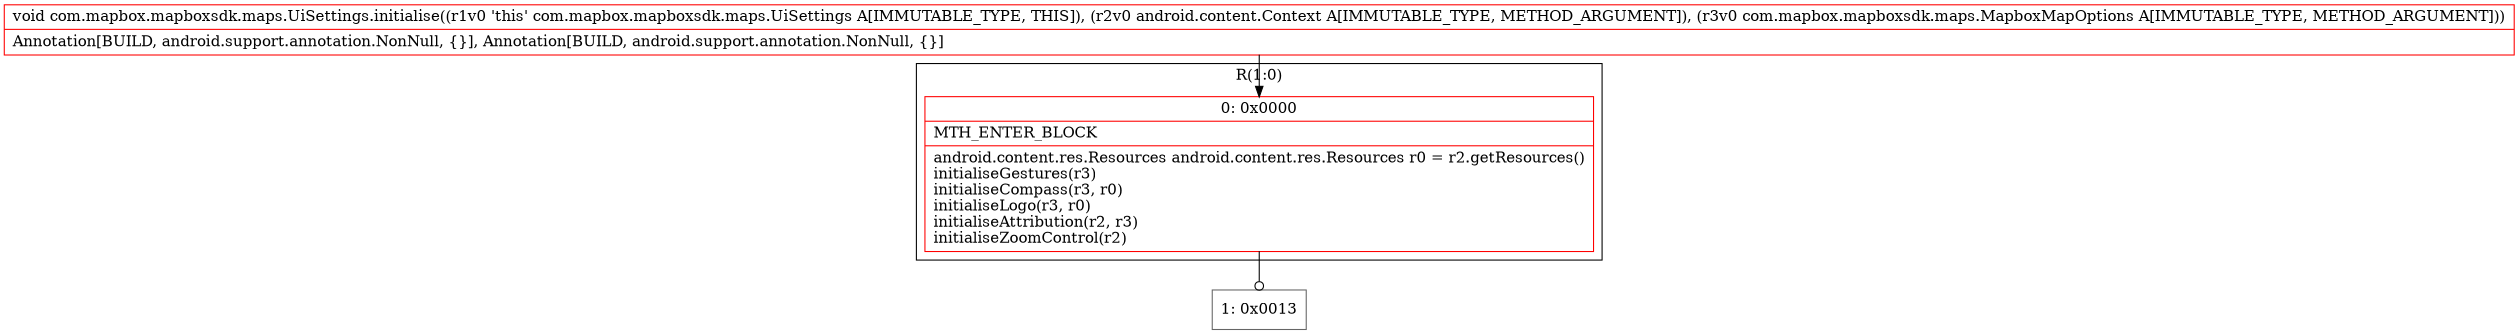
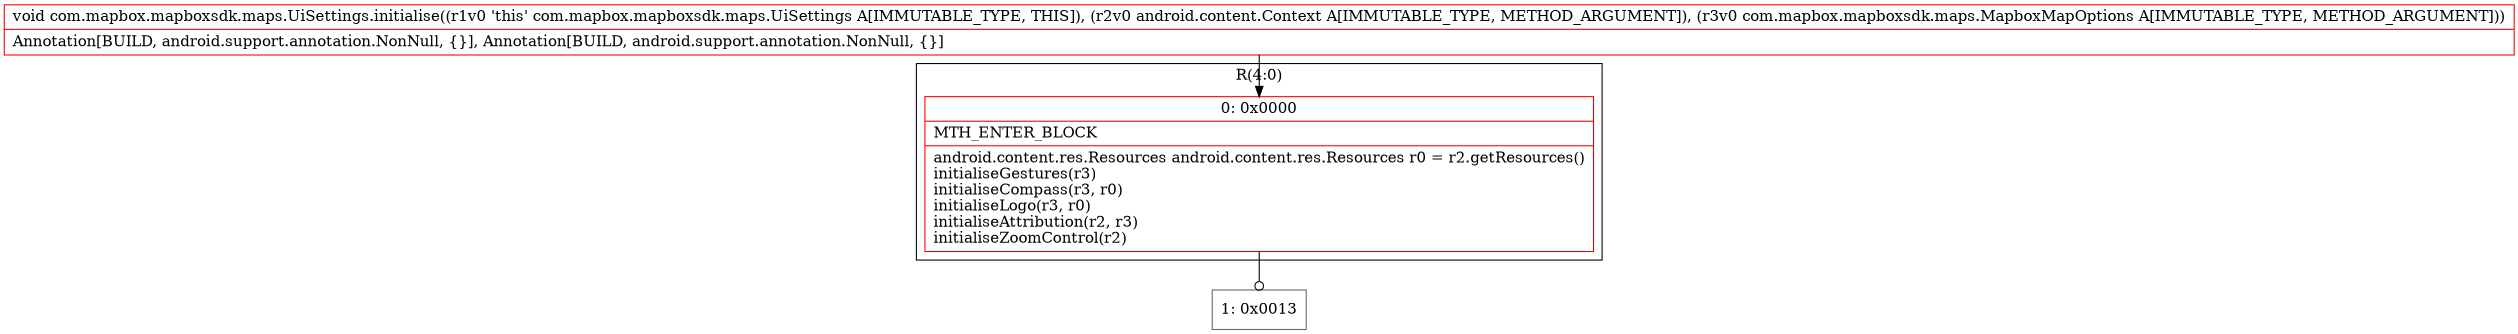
(1259, 76) -> (1259, 76)
